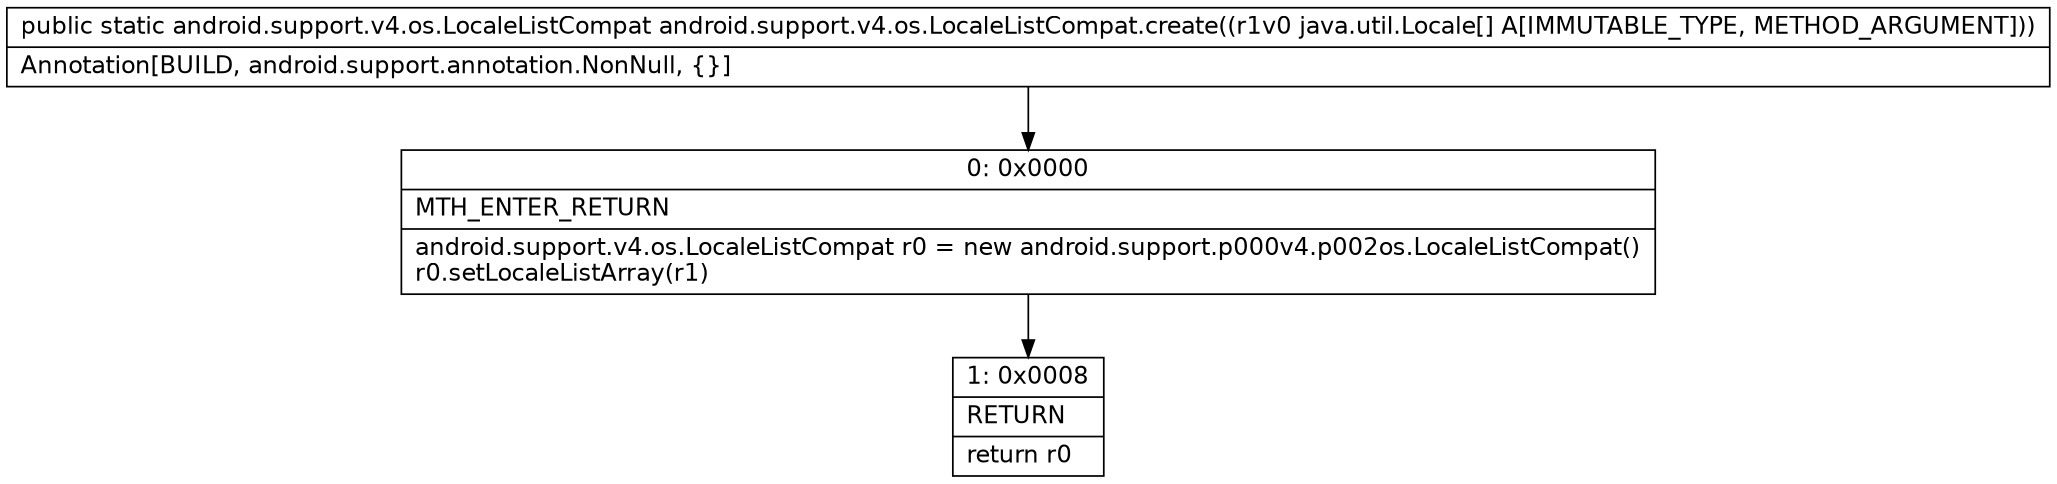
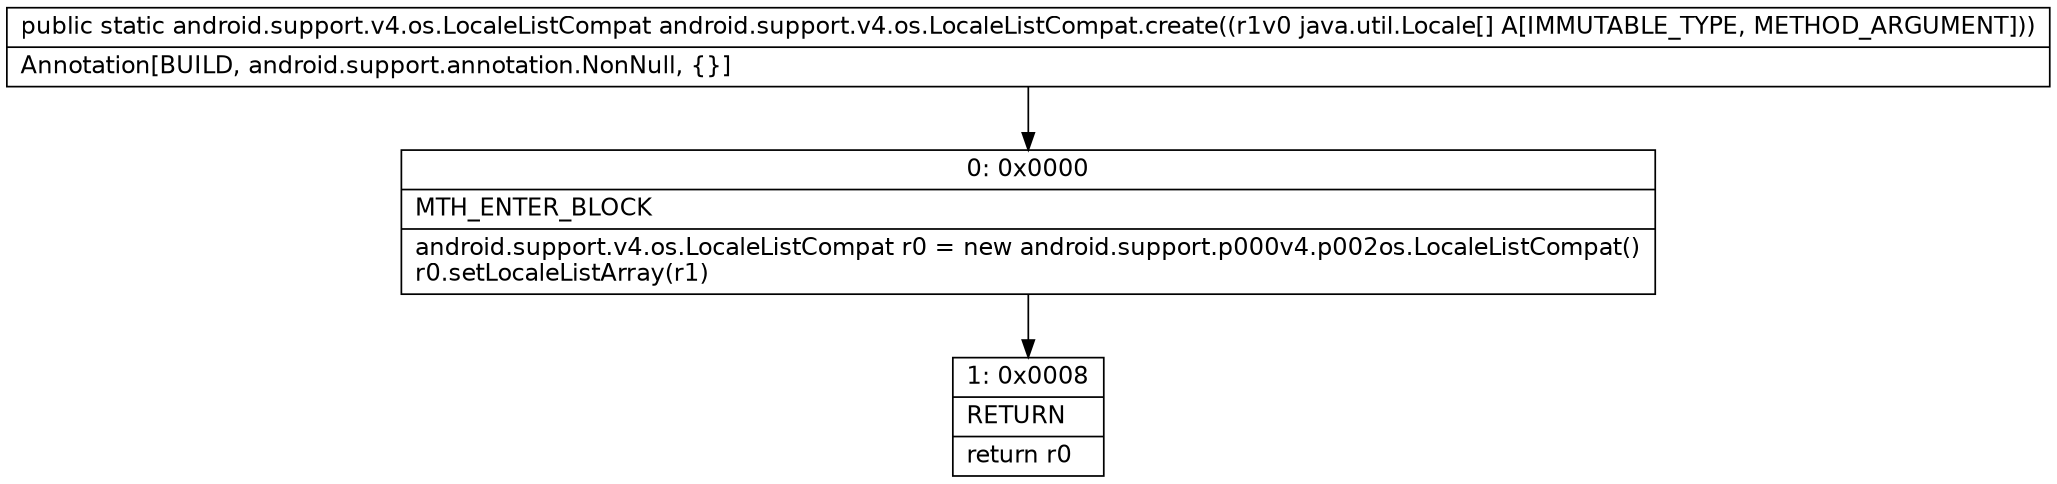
(543, 208) -> (534, 208)
